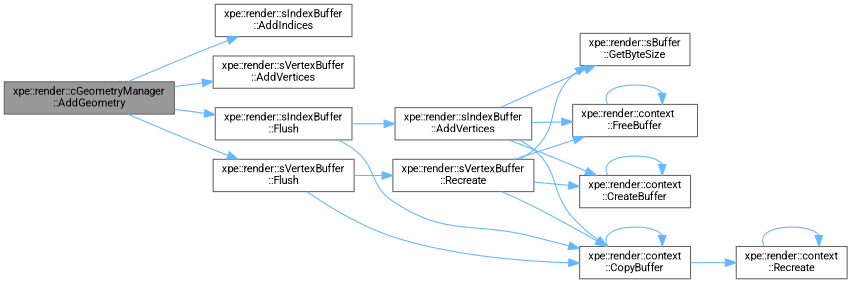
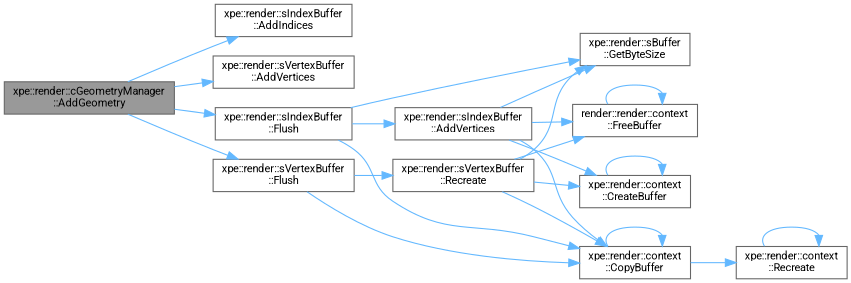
none -> (460, 84)
(635, 121) -> (635, 121)
